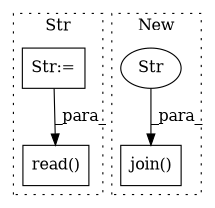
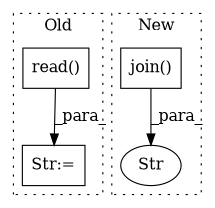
(58, 26) -> (58, 26)
(55, 111) -> (55, 111)
(151, 111) -> (151, 111)
